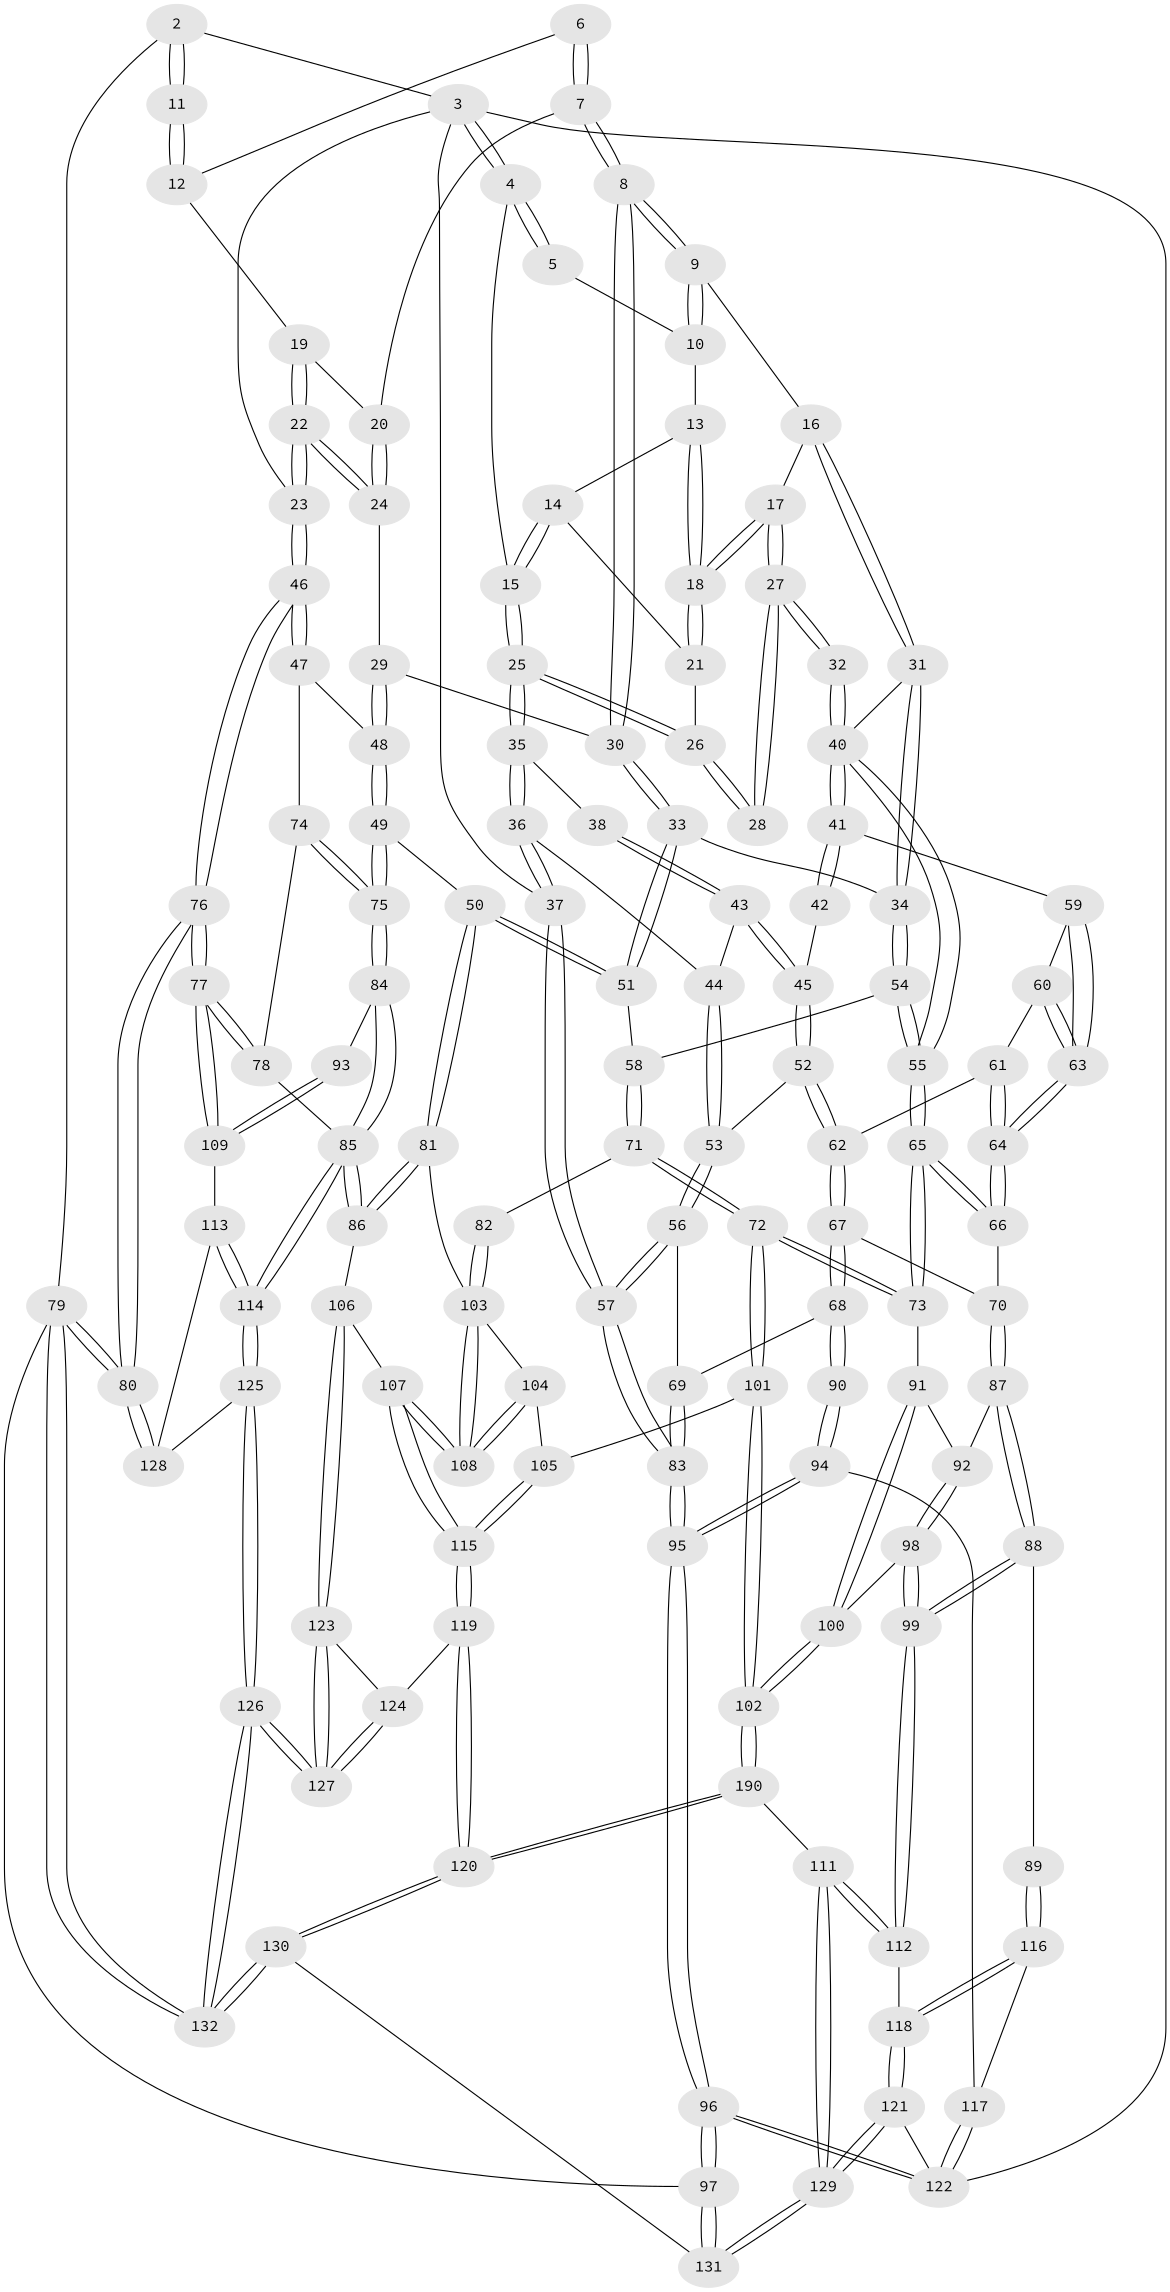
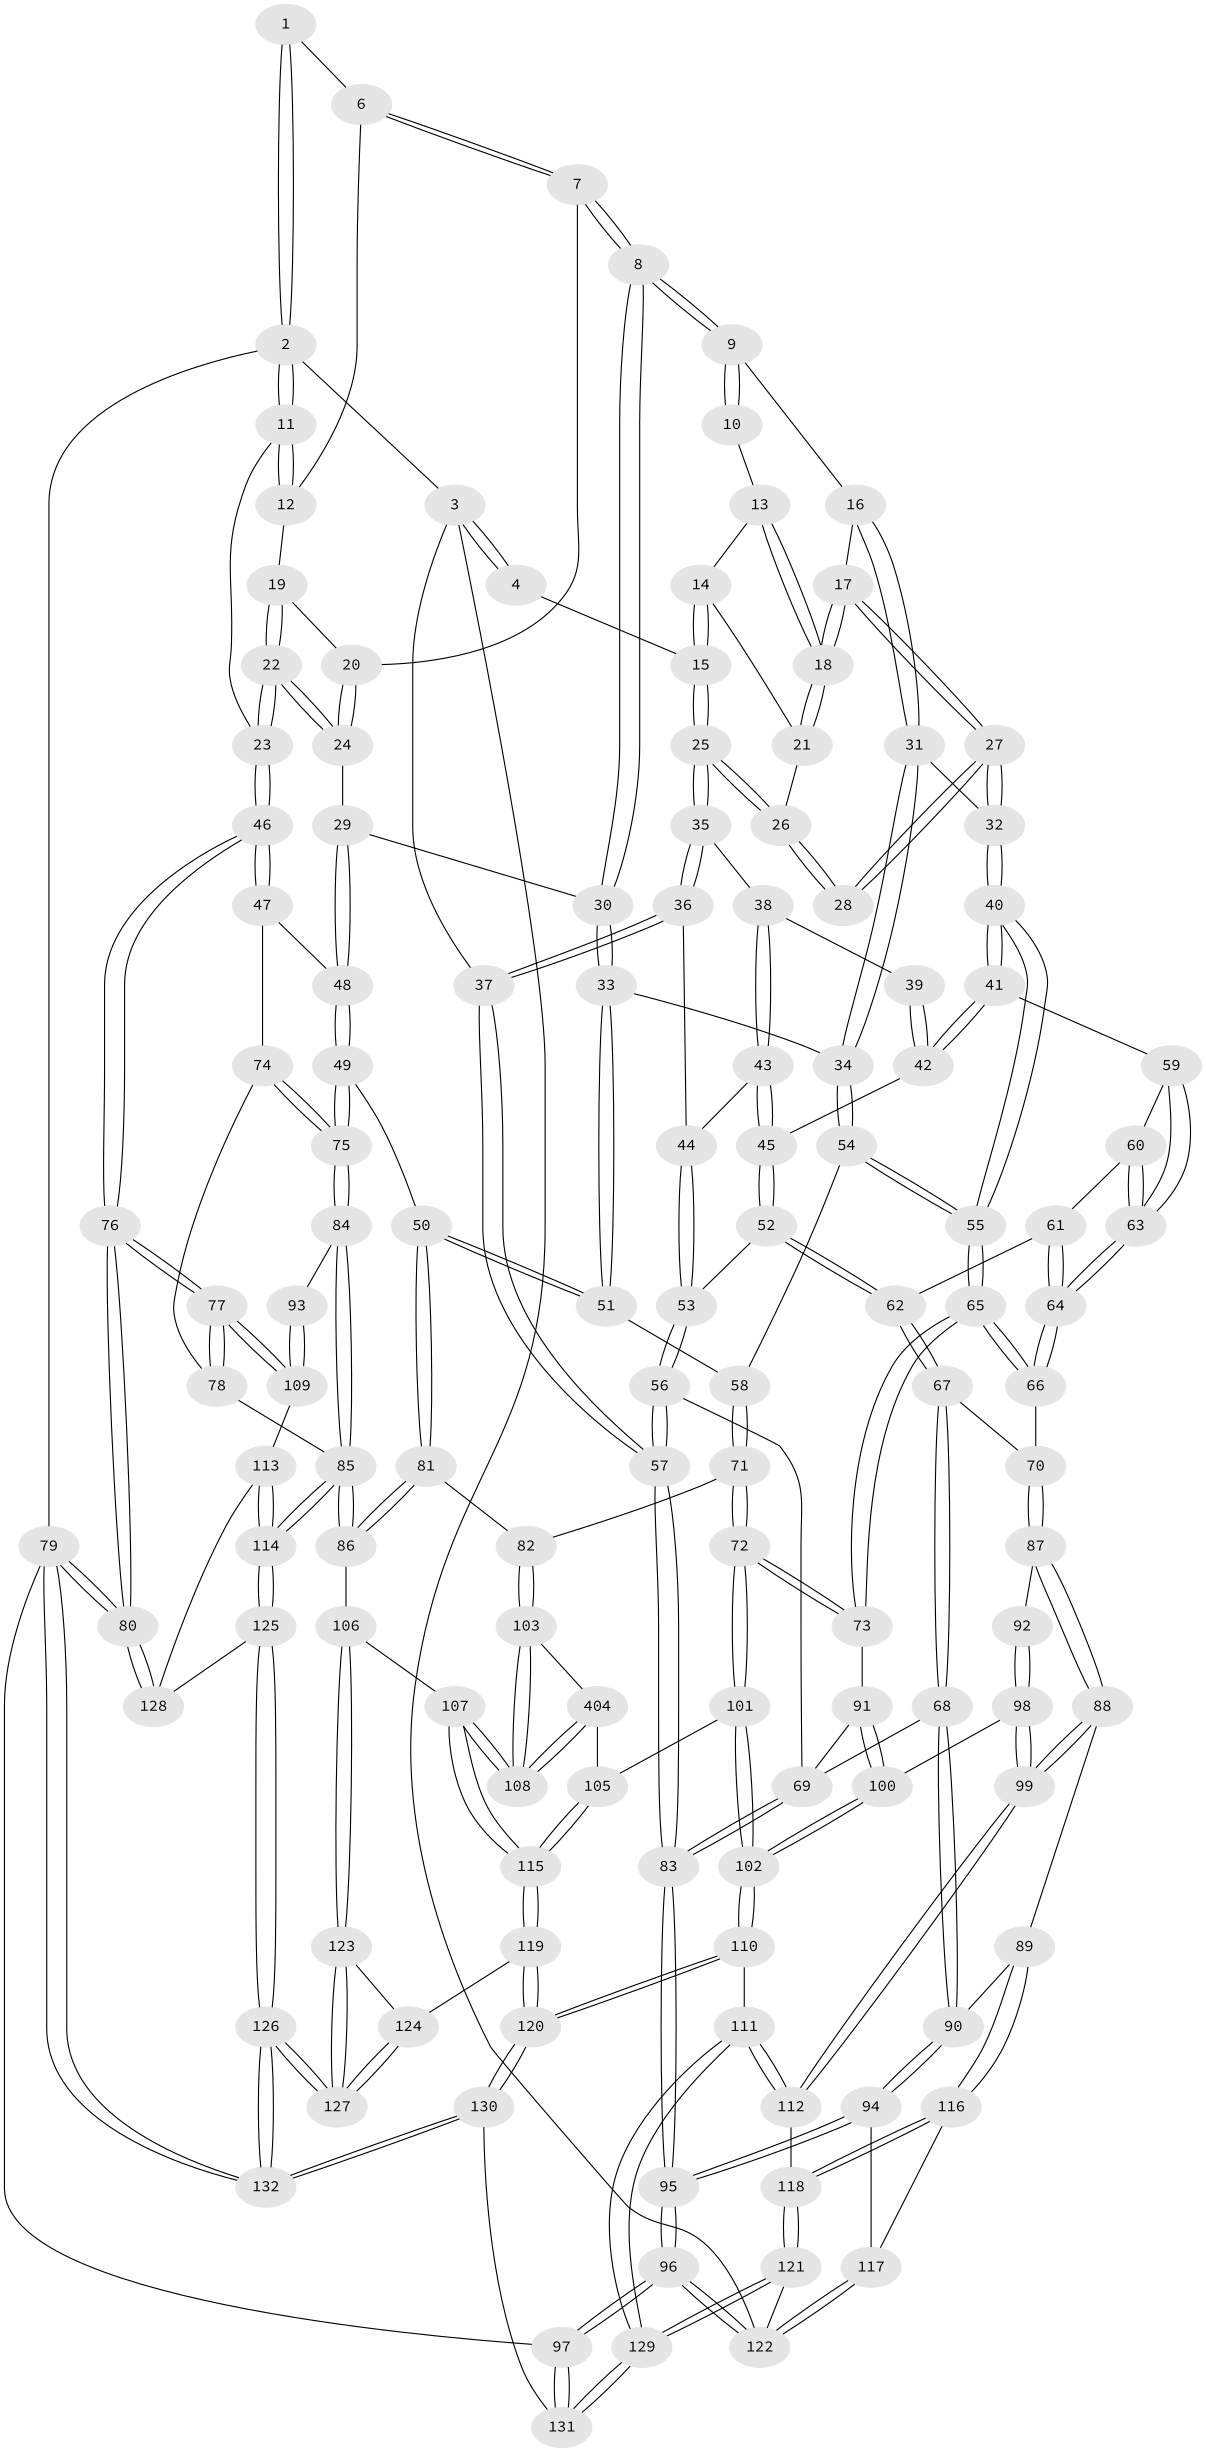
none -> (286, 24)
(240, 250) -> (231, 582)
(553, 265) -> none
(878, 705) -> (947, 778)
none -> (914, 986)
(439, 1229) -> (476, 1506)
(535, 1386) -> (597, 1707)
(940, 1426) -> (832, 1747)
(749, 1787) -> (744, 1947)
none -> (989, 1987)
